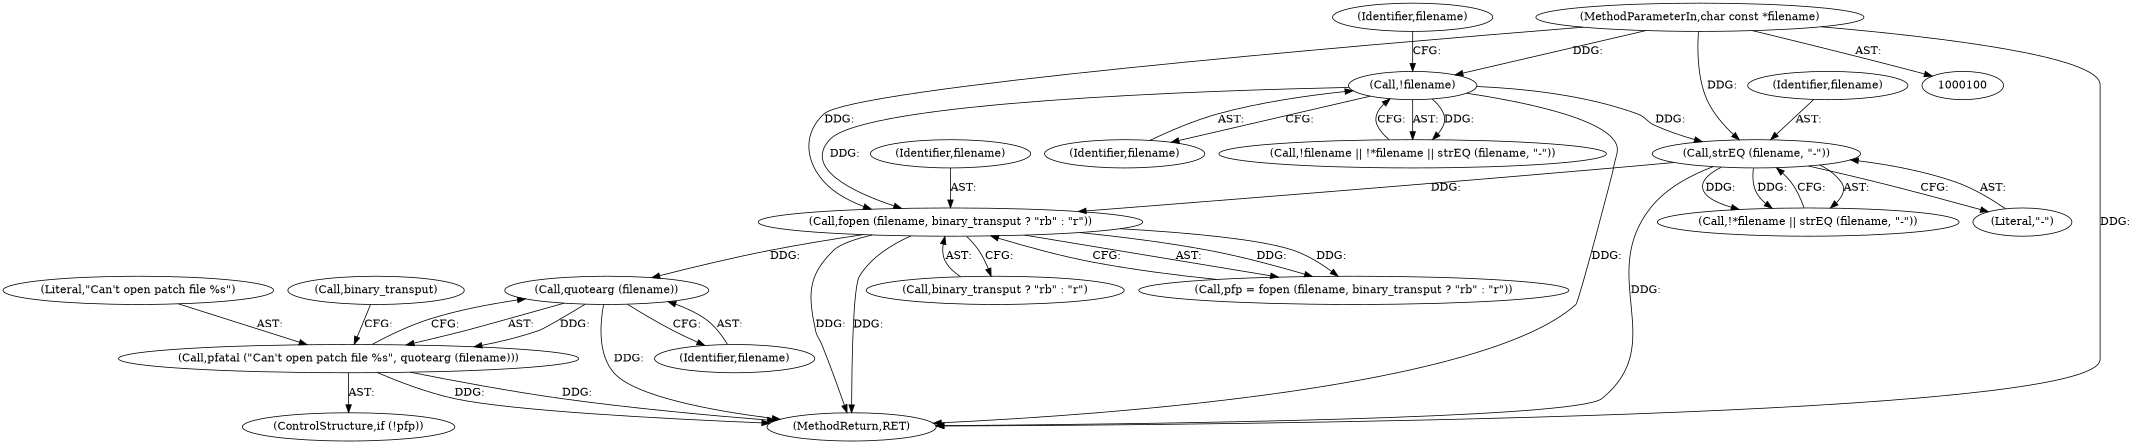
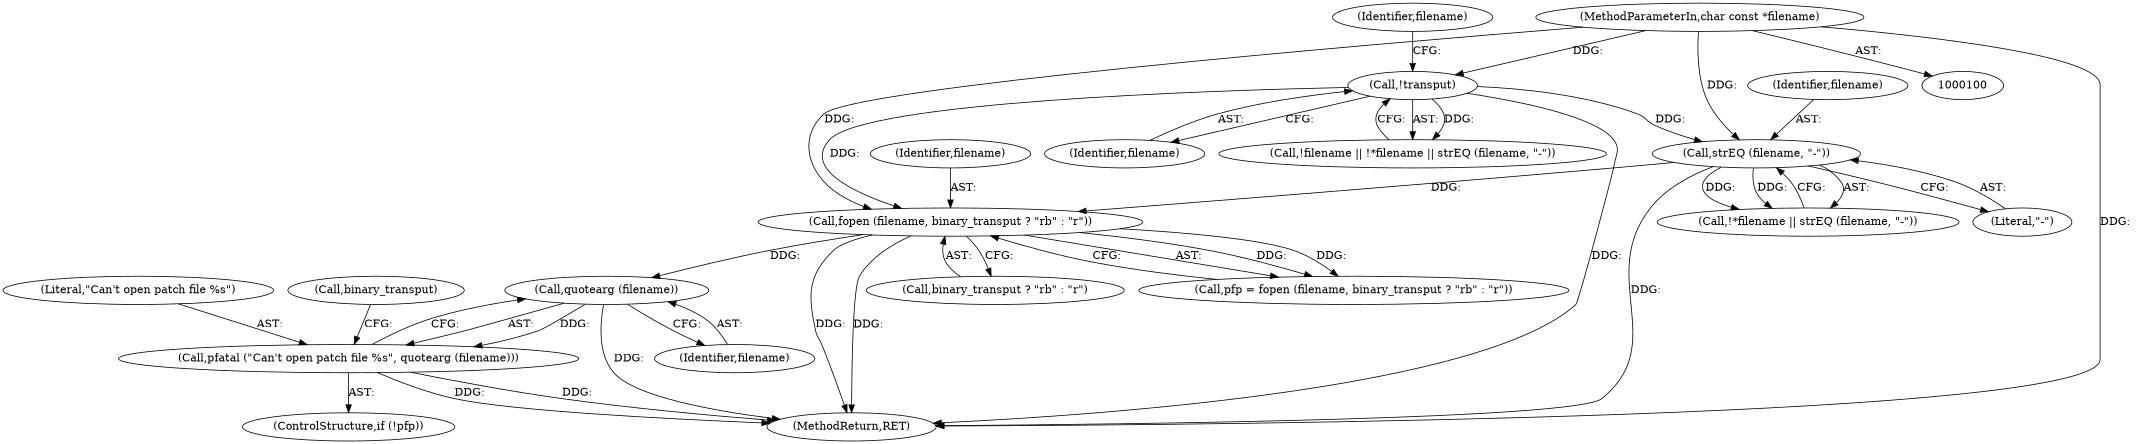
(1413, 86) -> (1413, 86)
